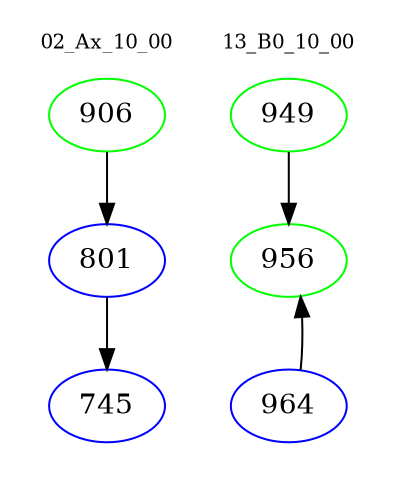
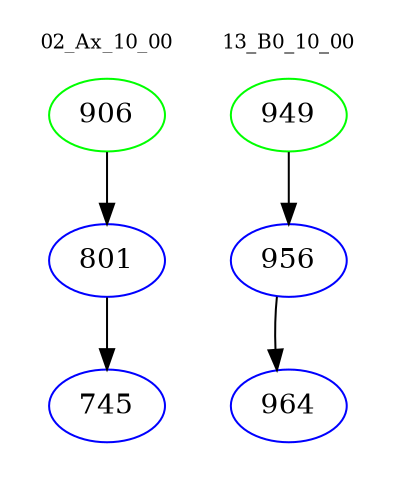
(289, 261) -> (289, 261)
(302, 344) -> (275, 323)
